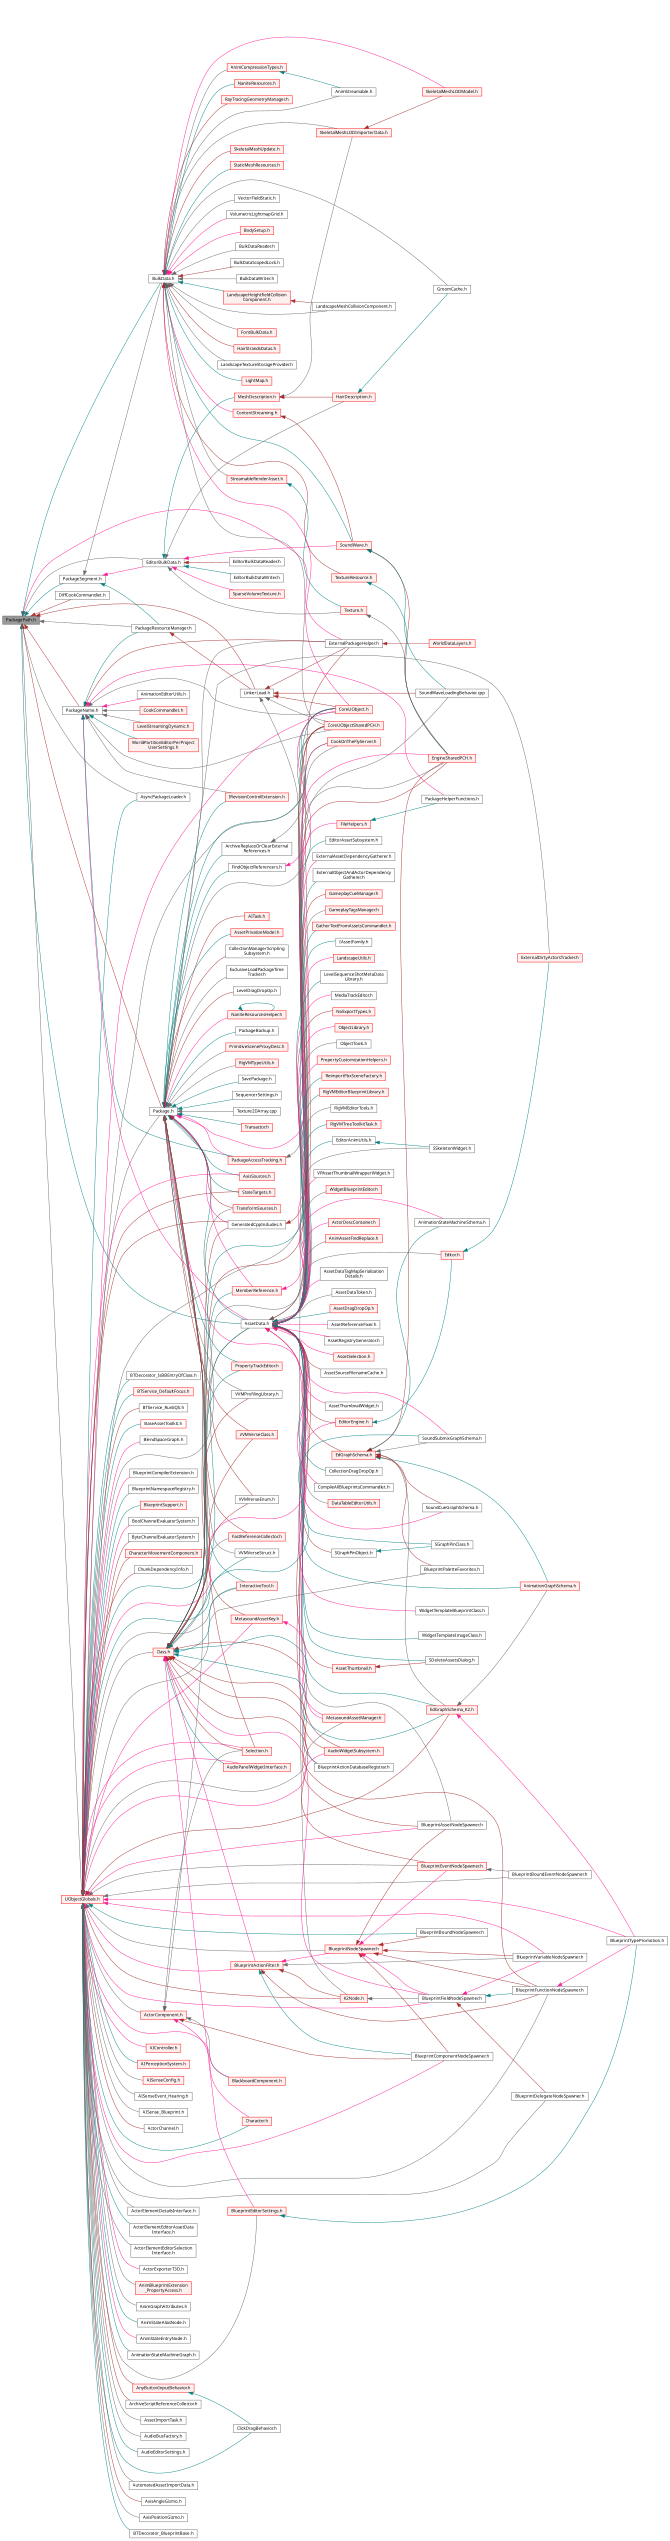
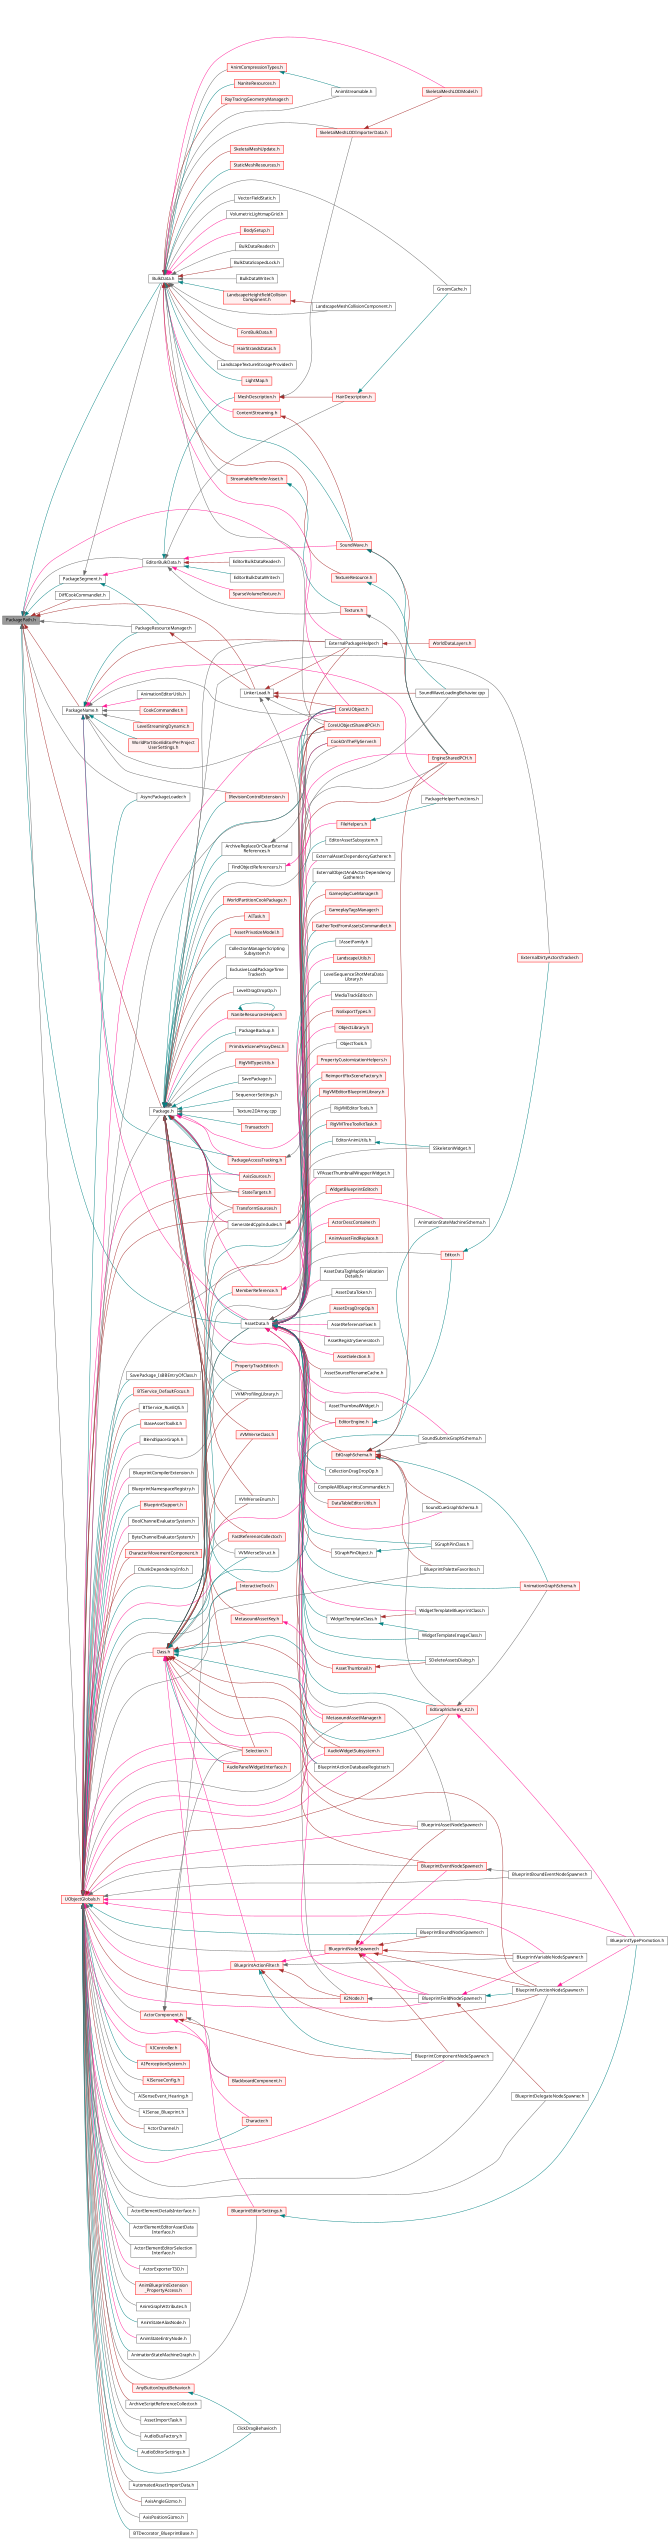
none -> (257, 901)
(163, 1376) -> (163, 1376)
none -> (354, 1619)
(132, 1735) -> (202, 1811)
